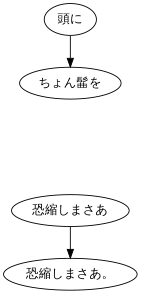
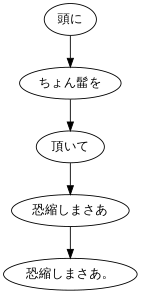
none -> (70, 147)
